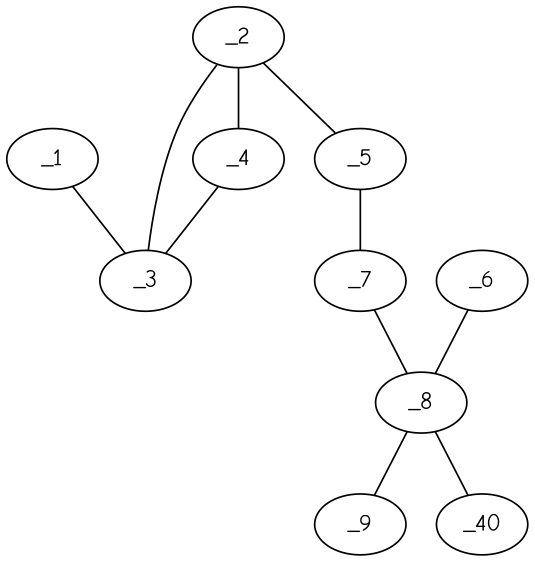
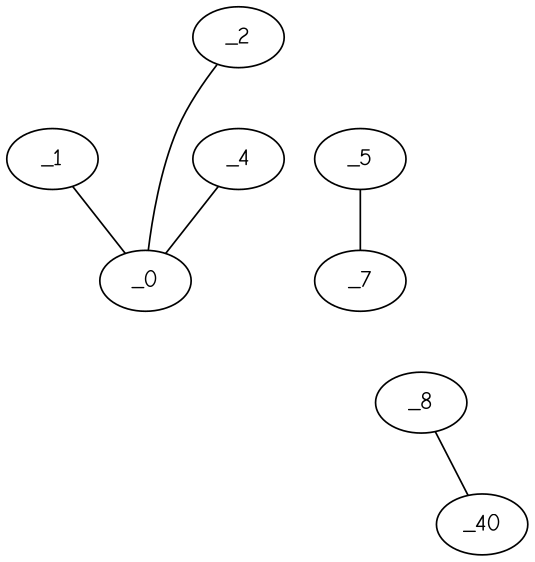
(239, 98) -> none
(299, 98) -> none
(145, 281) -> (145, 281)
(482, 281) -> none
(391, 342) -> none
(360, 524) -> none
